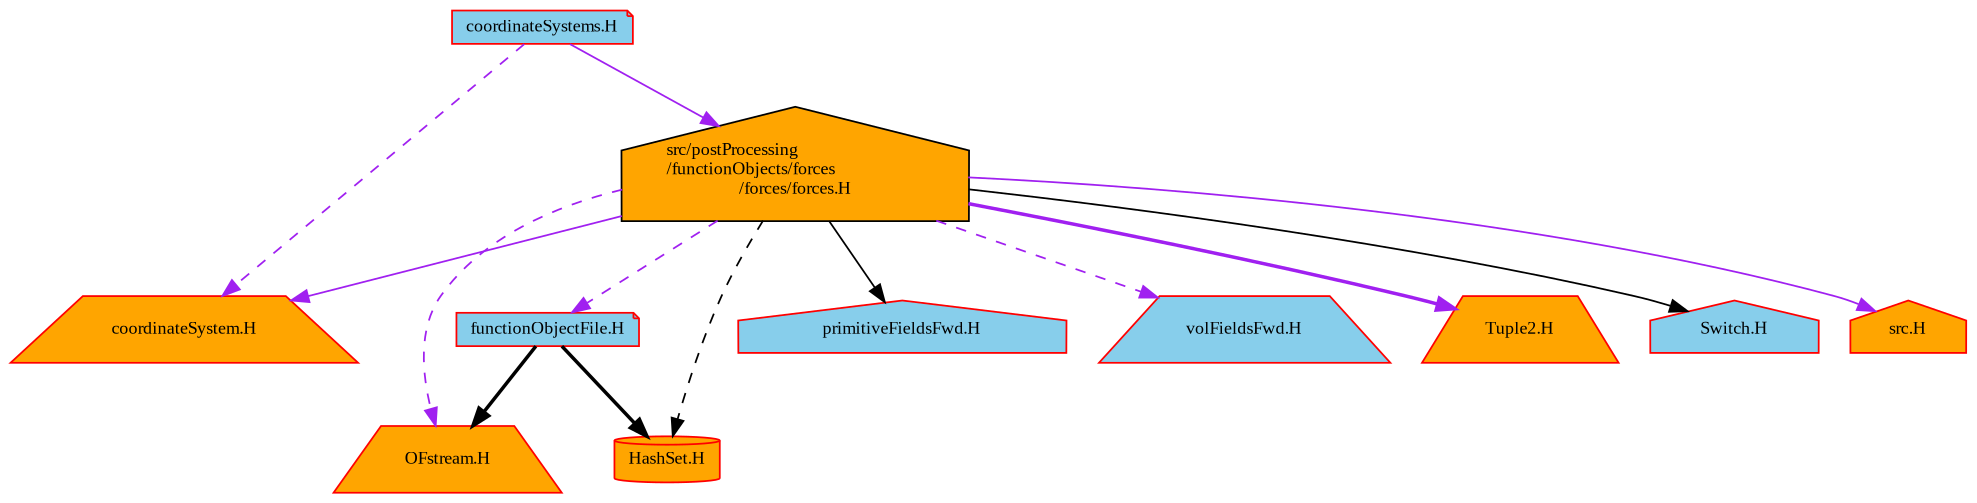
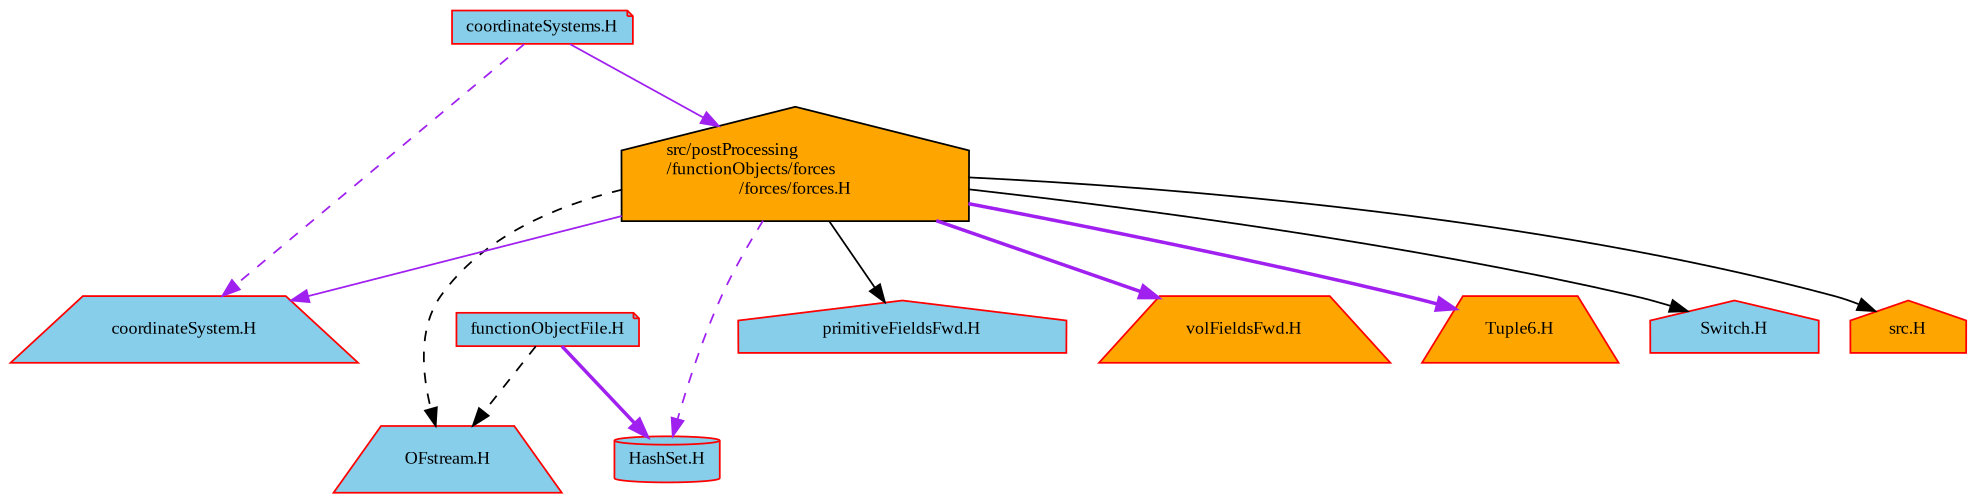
(1417, 217) -> (1417, 217)
(1039, 256) -> (1039, 256)
(652, 262) -> none
(462, 271) -> (462, 271)
(713, 317) -> (713, 317)
(184, 329) -> (184, 329)
(1245, 329) -> (1245, 329)
(1520, 329) -> (1520, 329)
(510, 379) -> (510, 379)
(598, 385) -> (598, 385)
(448, 459) -> (448, 459)
(667, 459) -> (667, 459)
